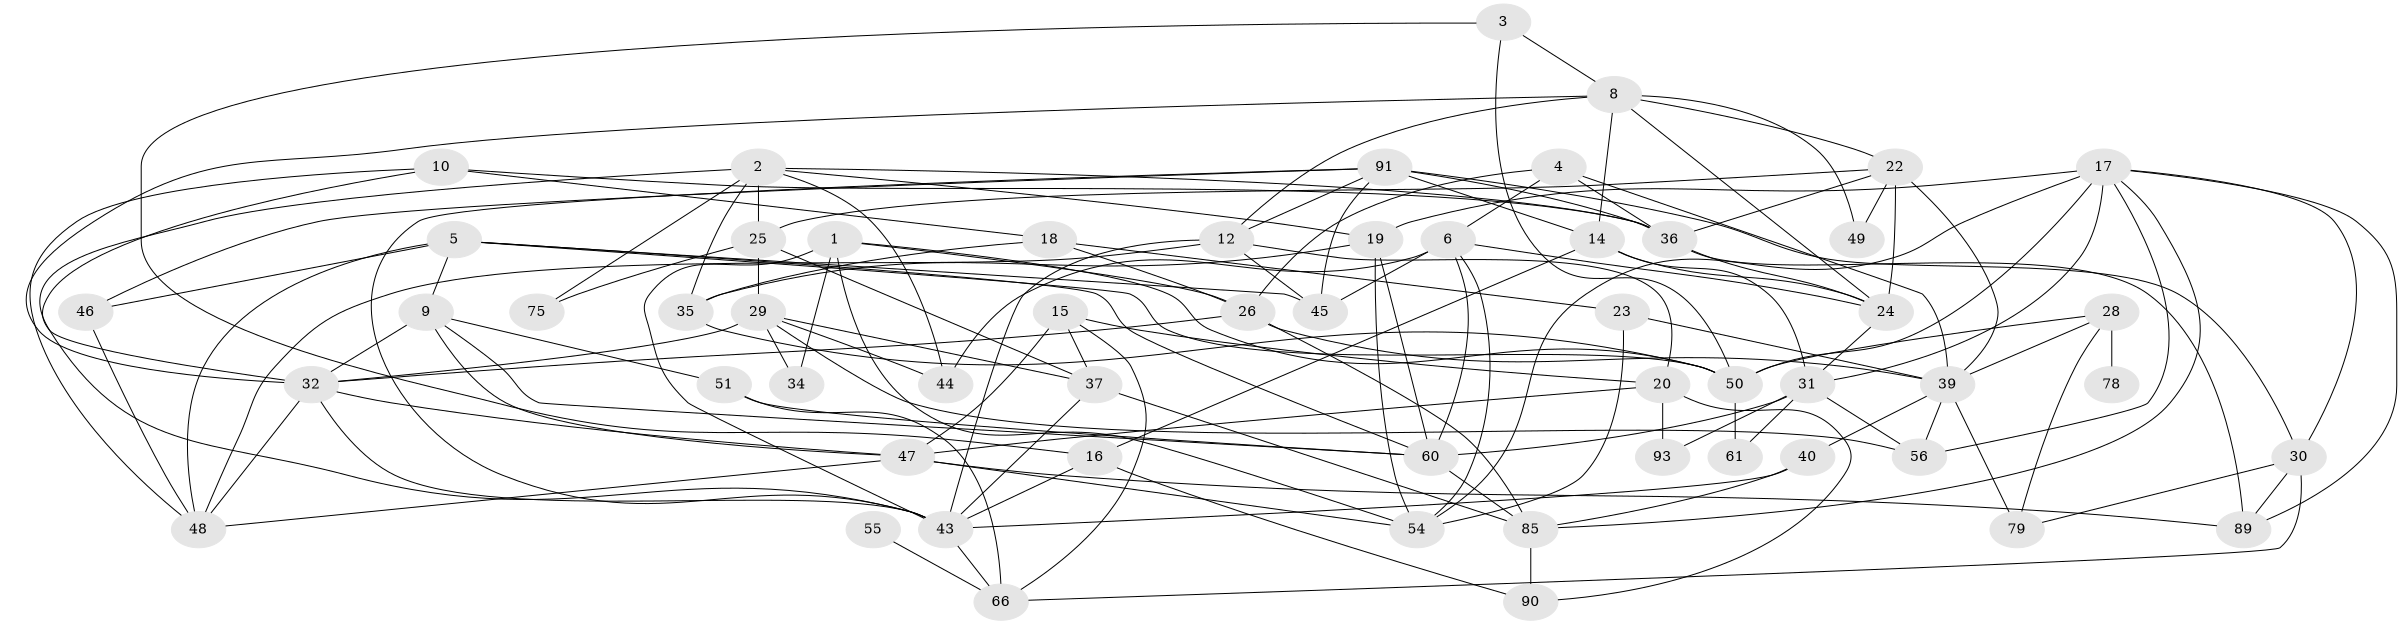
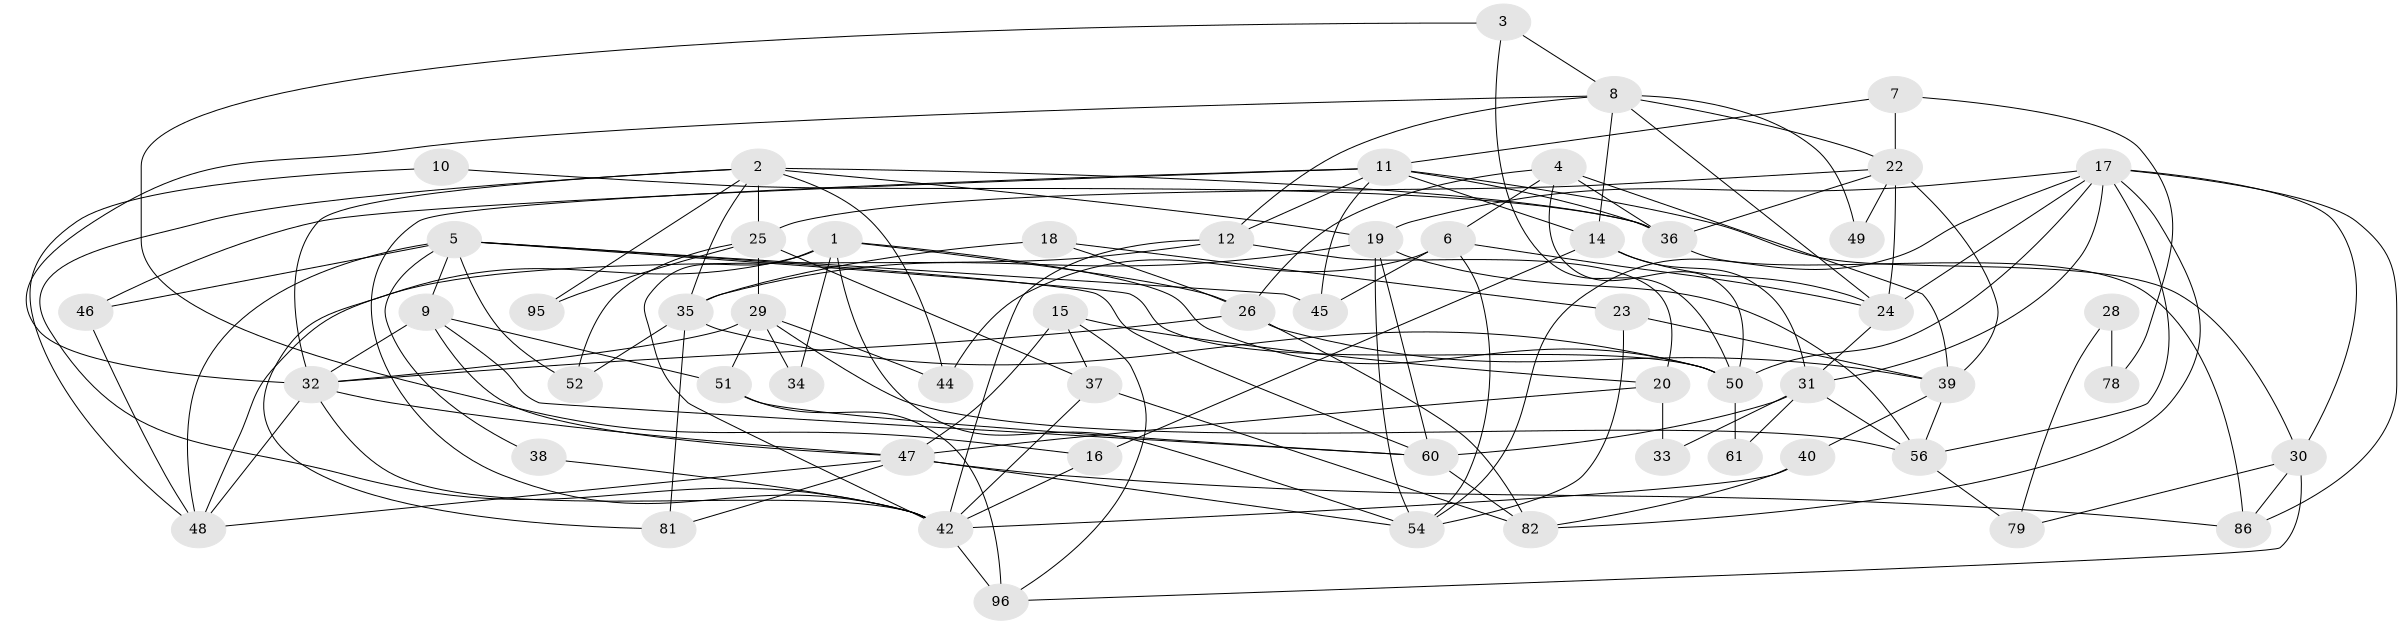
none -> (1895, 95)
(1385, 167) -> (1385, 167)
(745, 203) -> none
(92, 261) -> (377, 202)
(1760, 272) -> (1995, 240)
(1281, 281) -> none
none -> (1690, 295)
(537, 312) -> (537, 312)
(1919, 339) -> (1724, 289)
(1466, 345) -> none
(2030, 348) -> none
(948, 353) -> (742, 347)
none -> (575, 385)
none -> (539, 457)
(1663, 457) -> (1663, 457)
(1982, 457) -> (1968, 493)
none -> (669, 530)
(873, 530) -> none
(946, 530) -> (946, 530)
(1531, 530) -> (1531, 530)
(2244, 530) -> (2244, 530)
(1001, 602) -> (1001, 602)
(1531, 602) -> none
